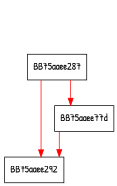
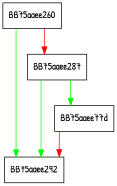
none -> (32, 16)
(71, 89) -> (71, 89)
(41, 115) -> (41, 115)
